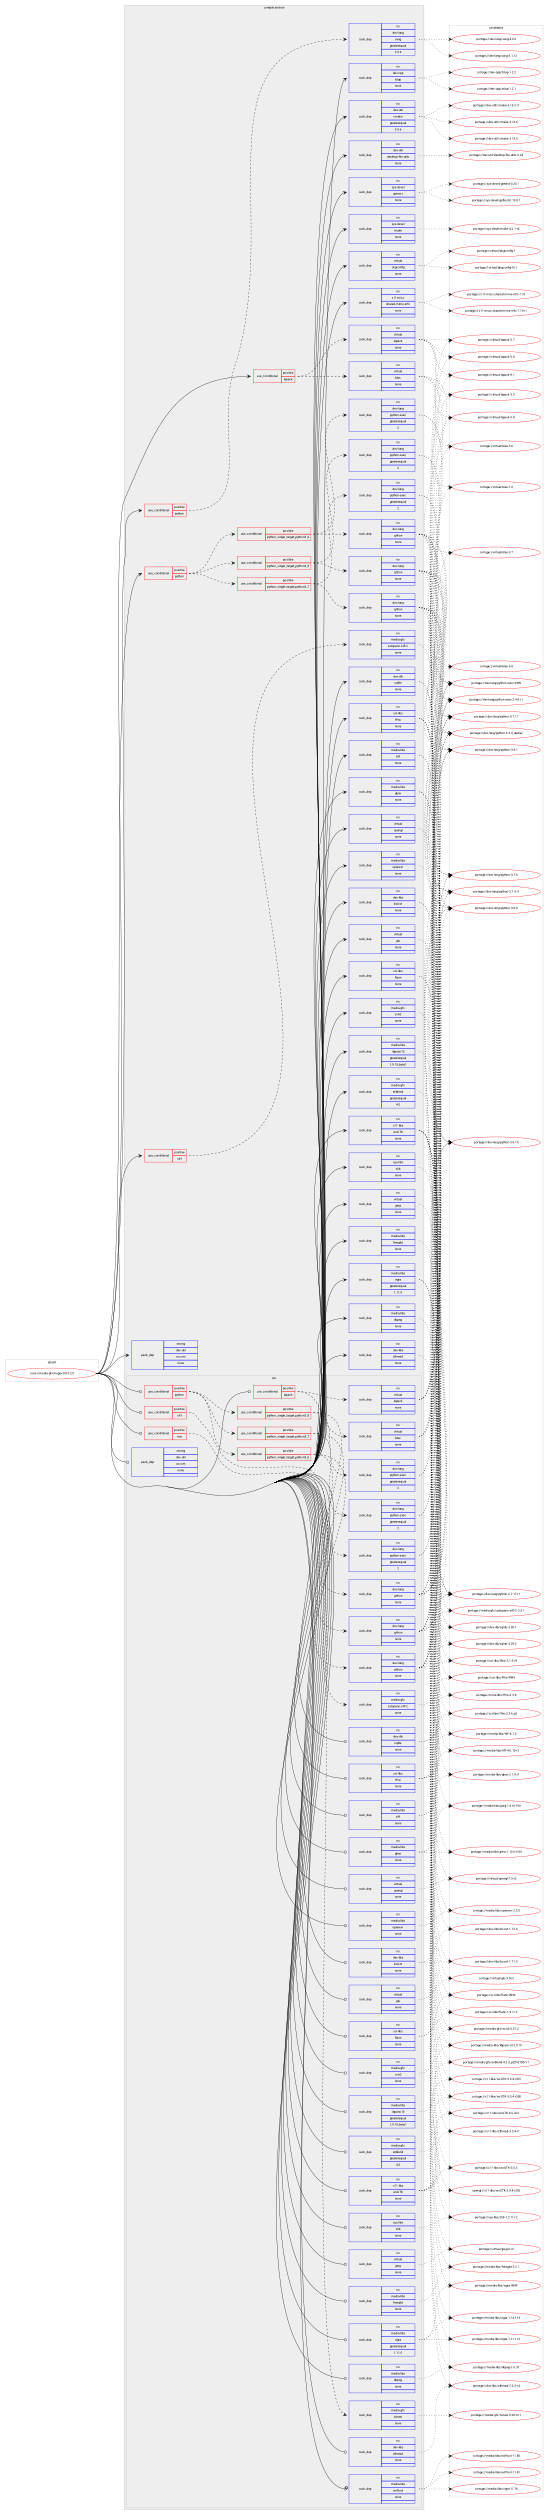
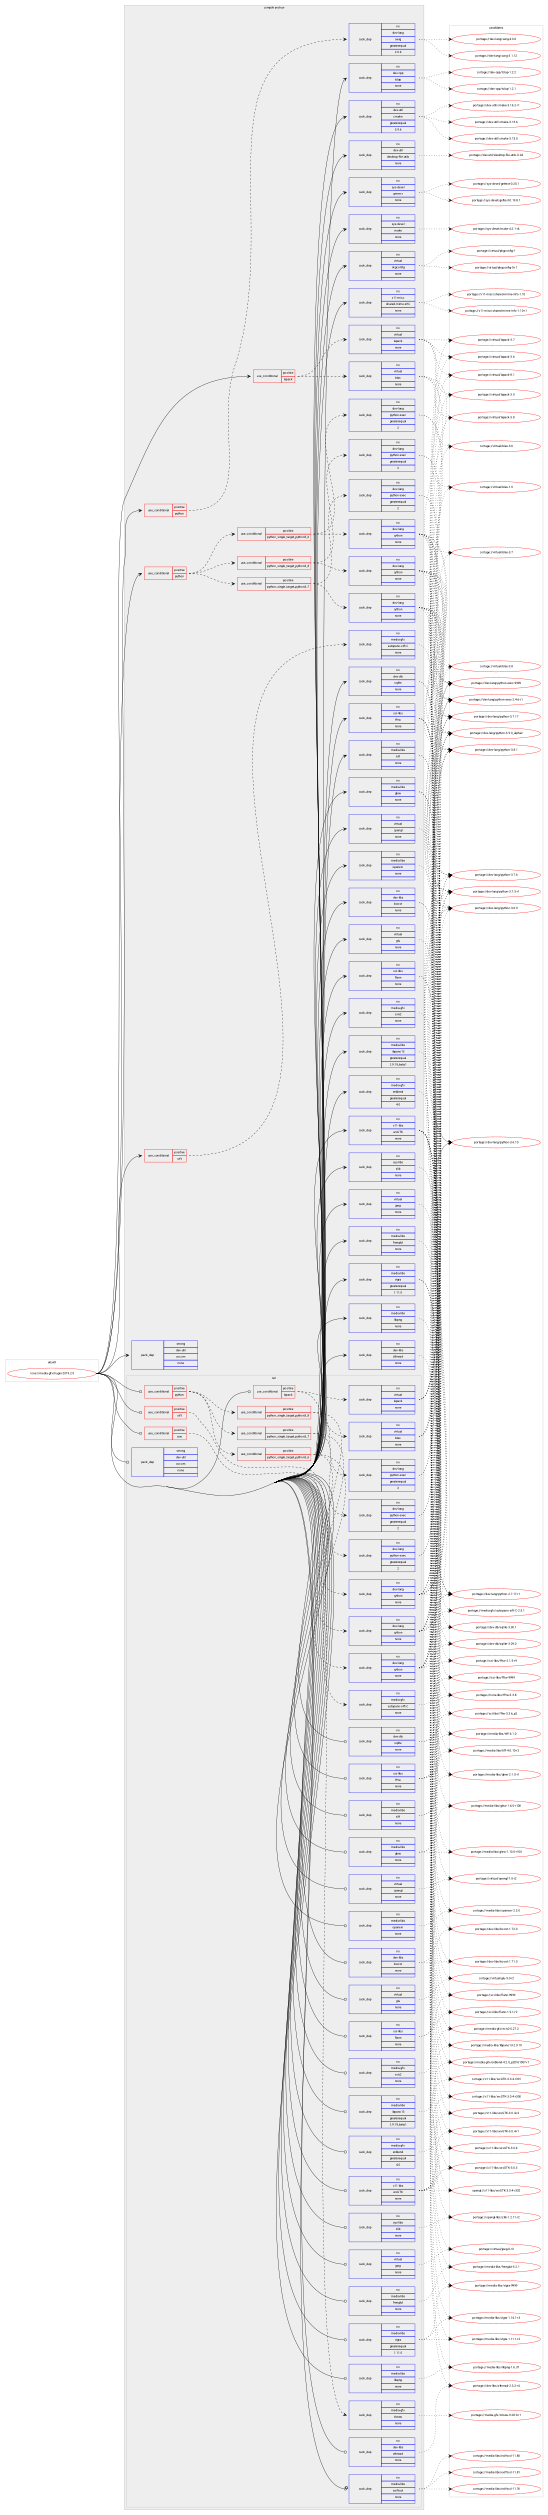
(496, 1806) -> (496, 1806)
(496, 2131) -> (496, 2131)
none -> (496, 2148)
(496, 2217) -> (496, 2217)
(496, 2489) -> (496, 2489)
